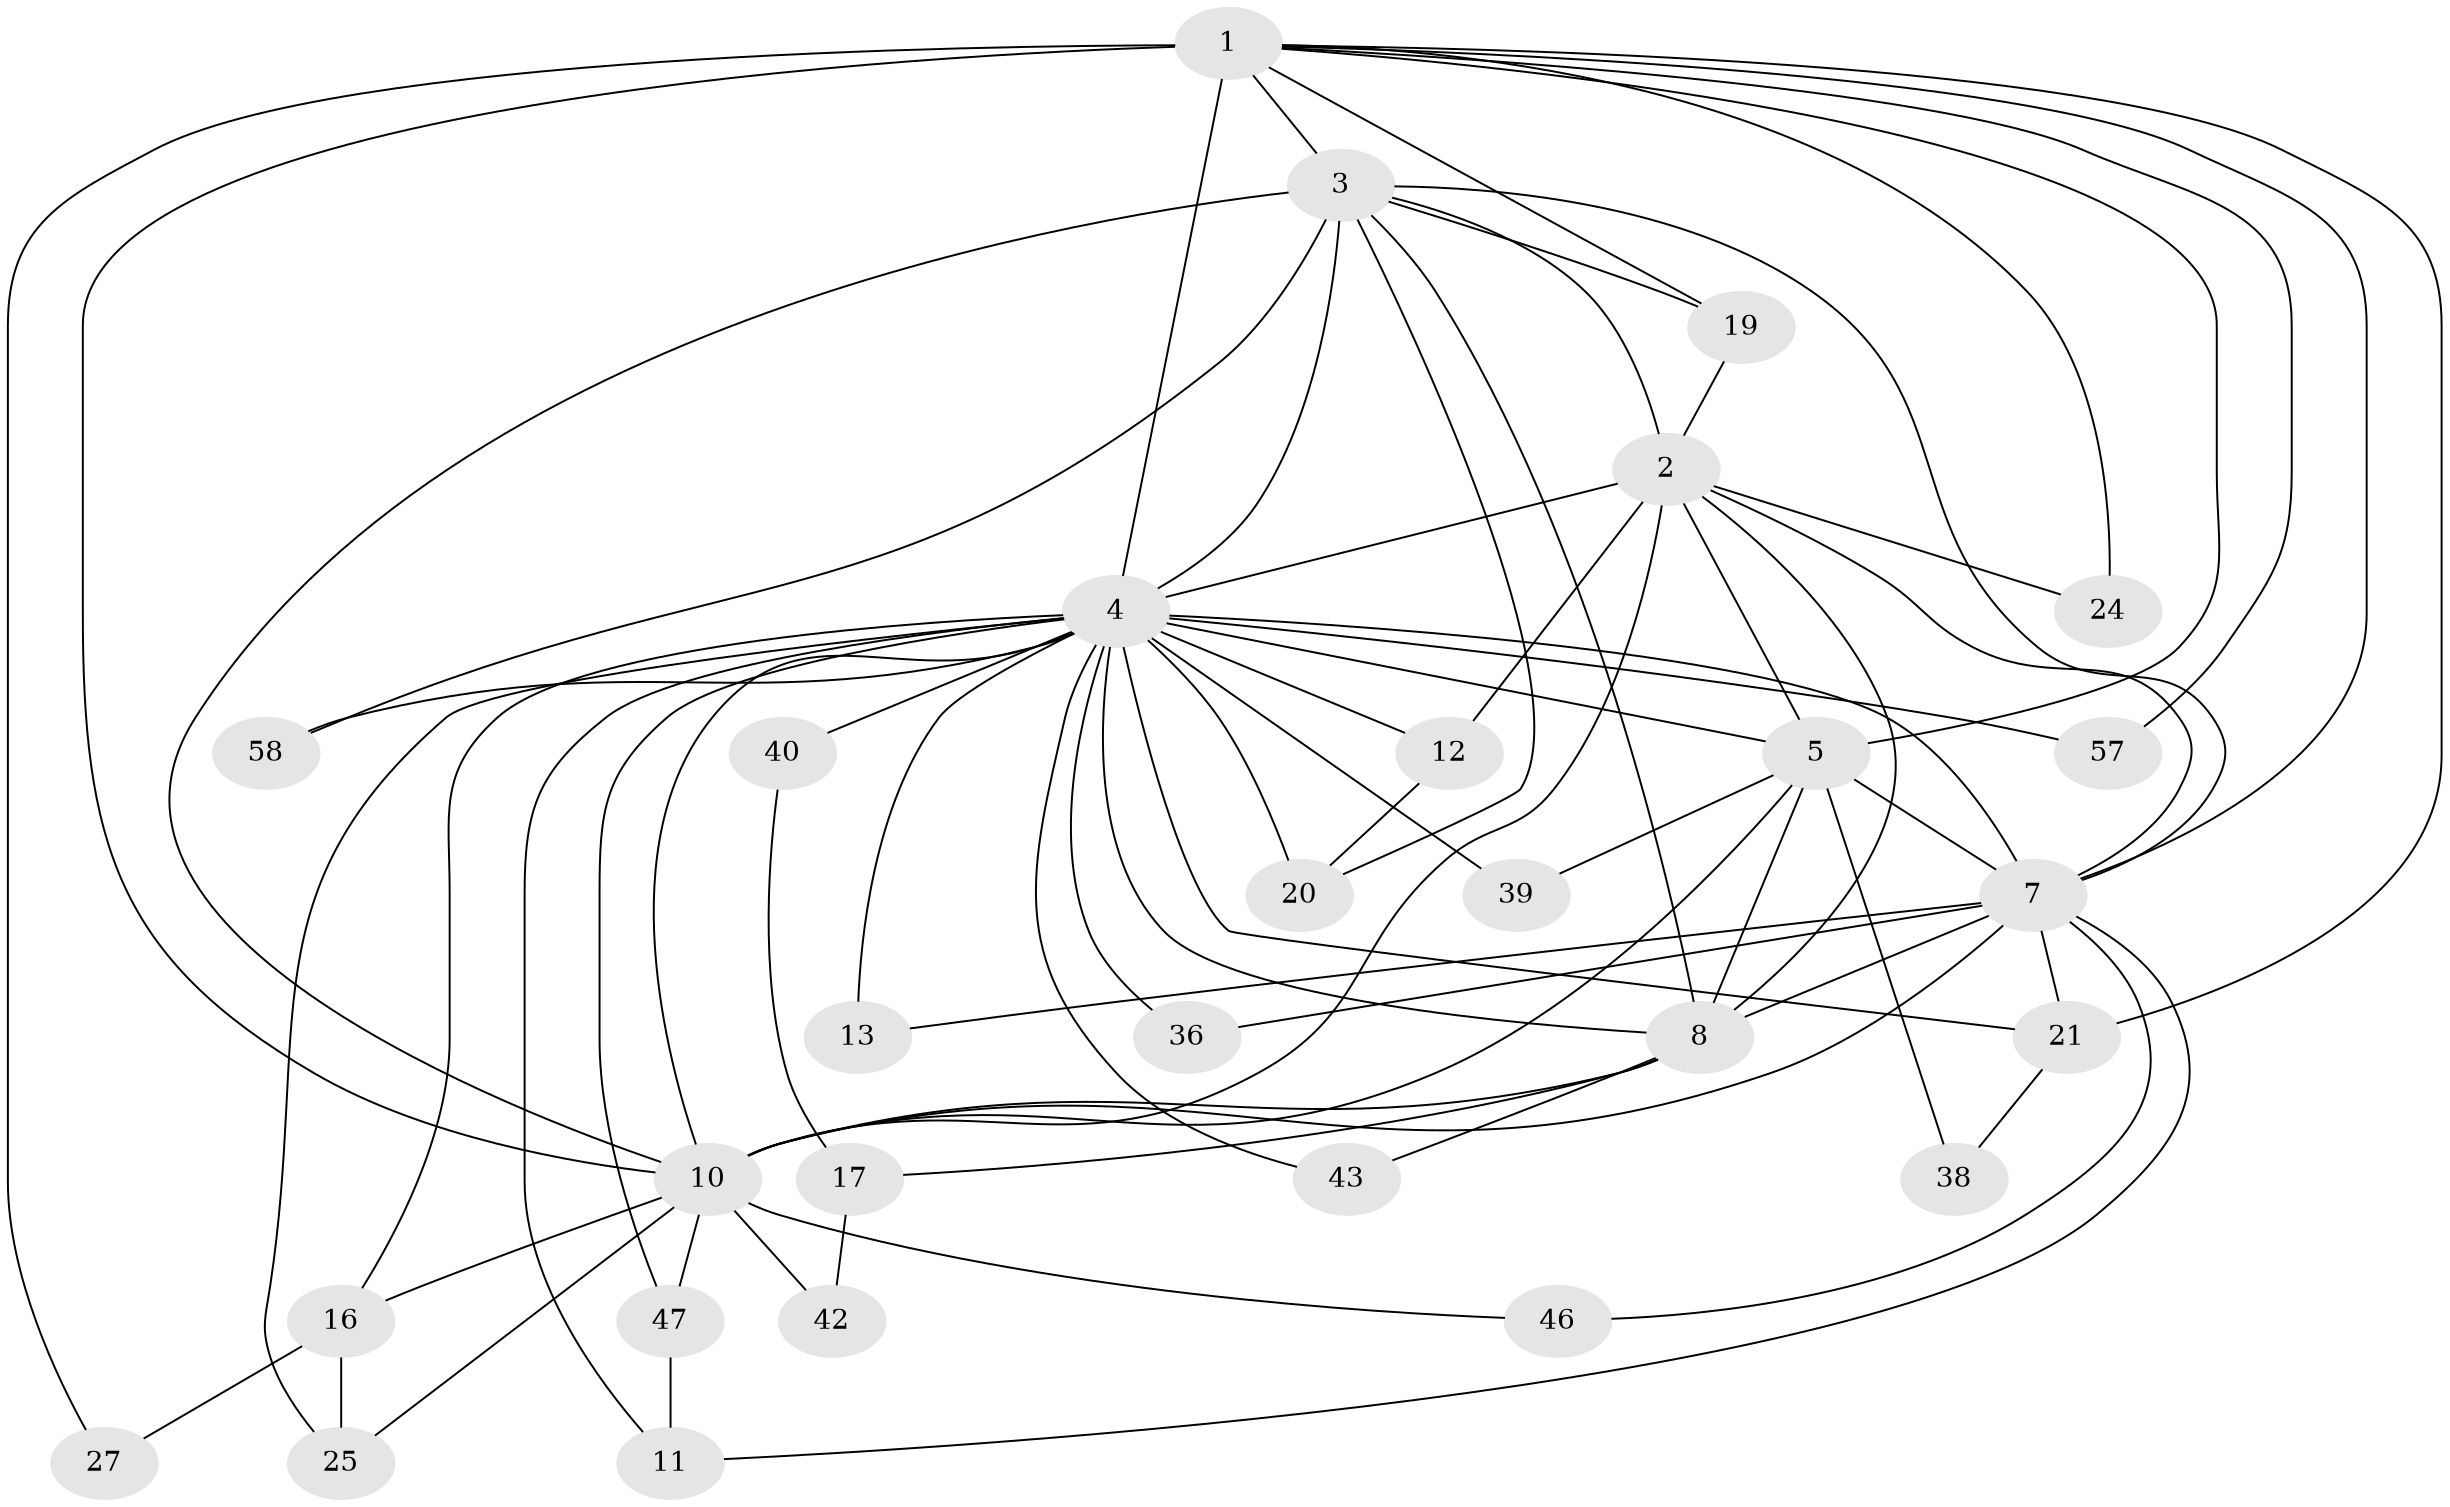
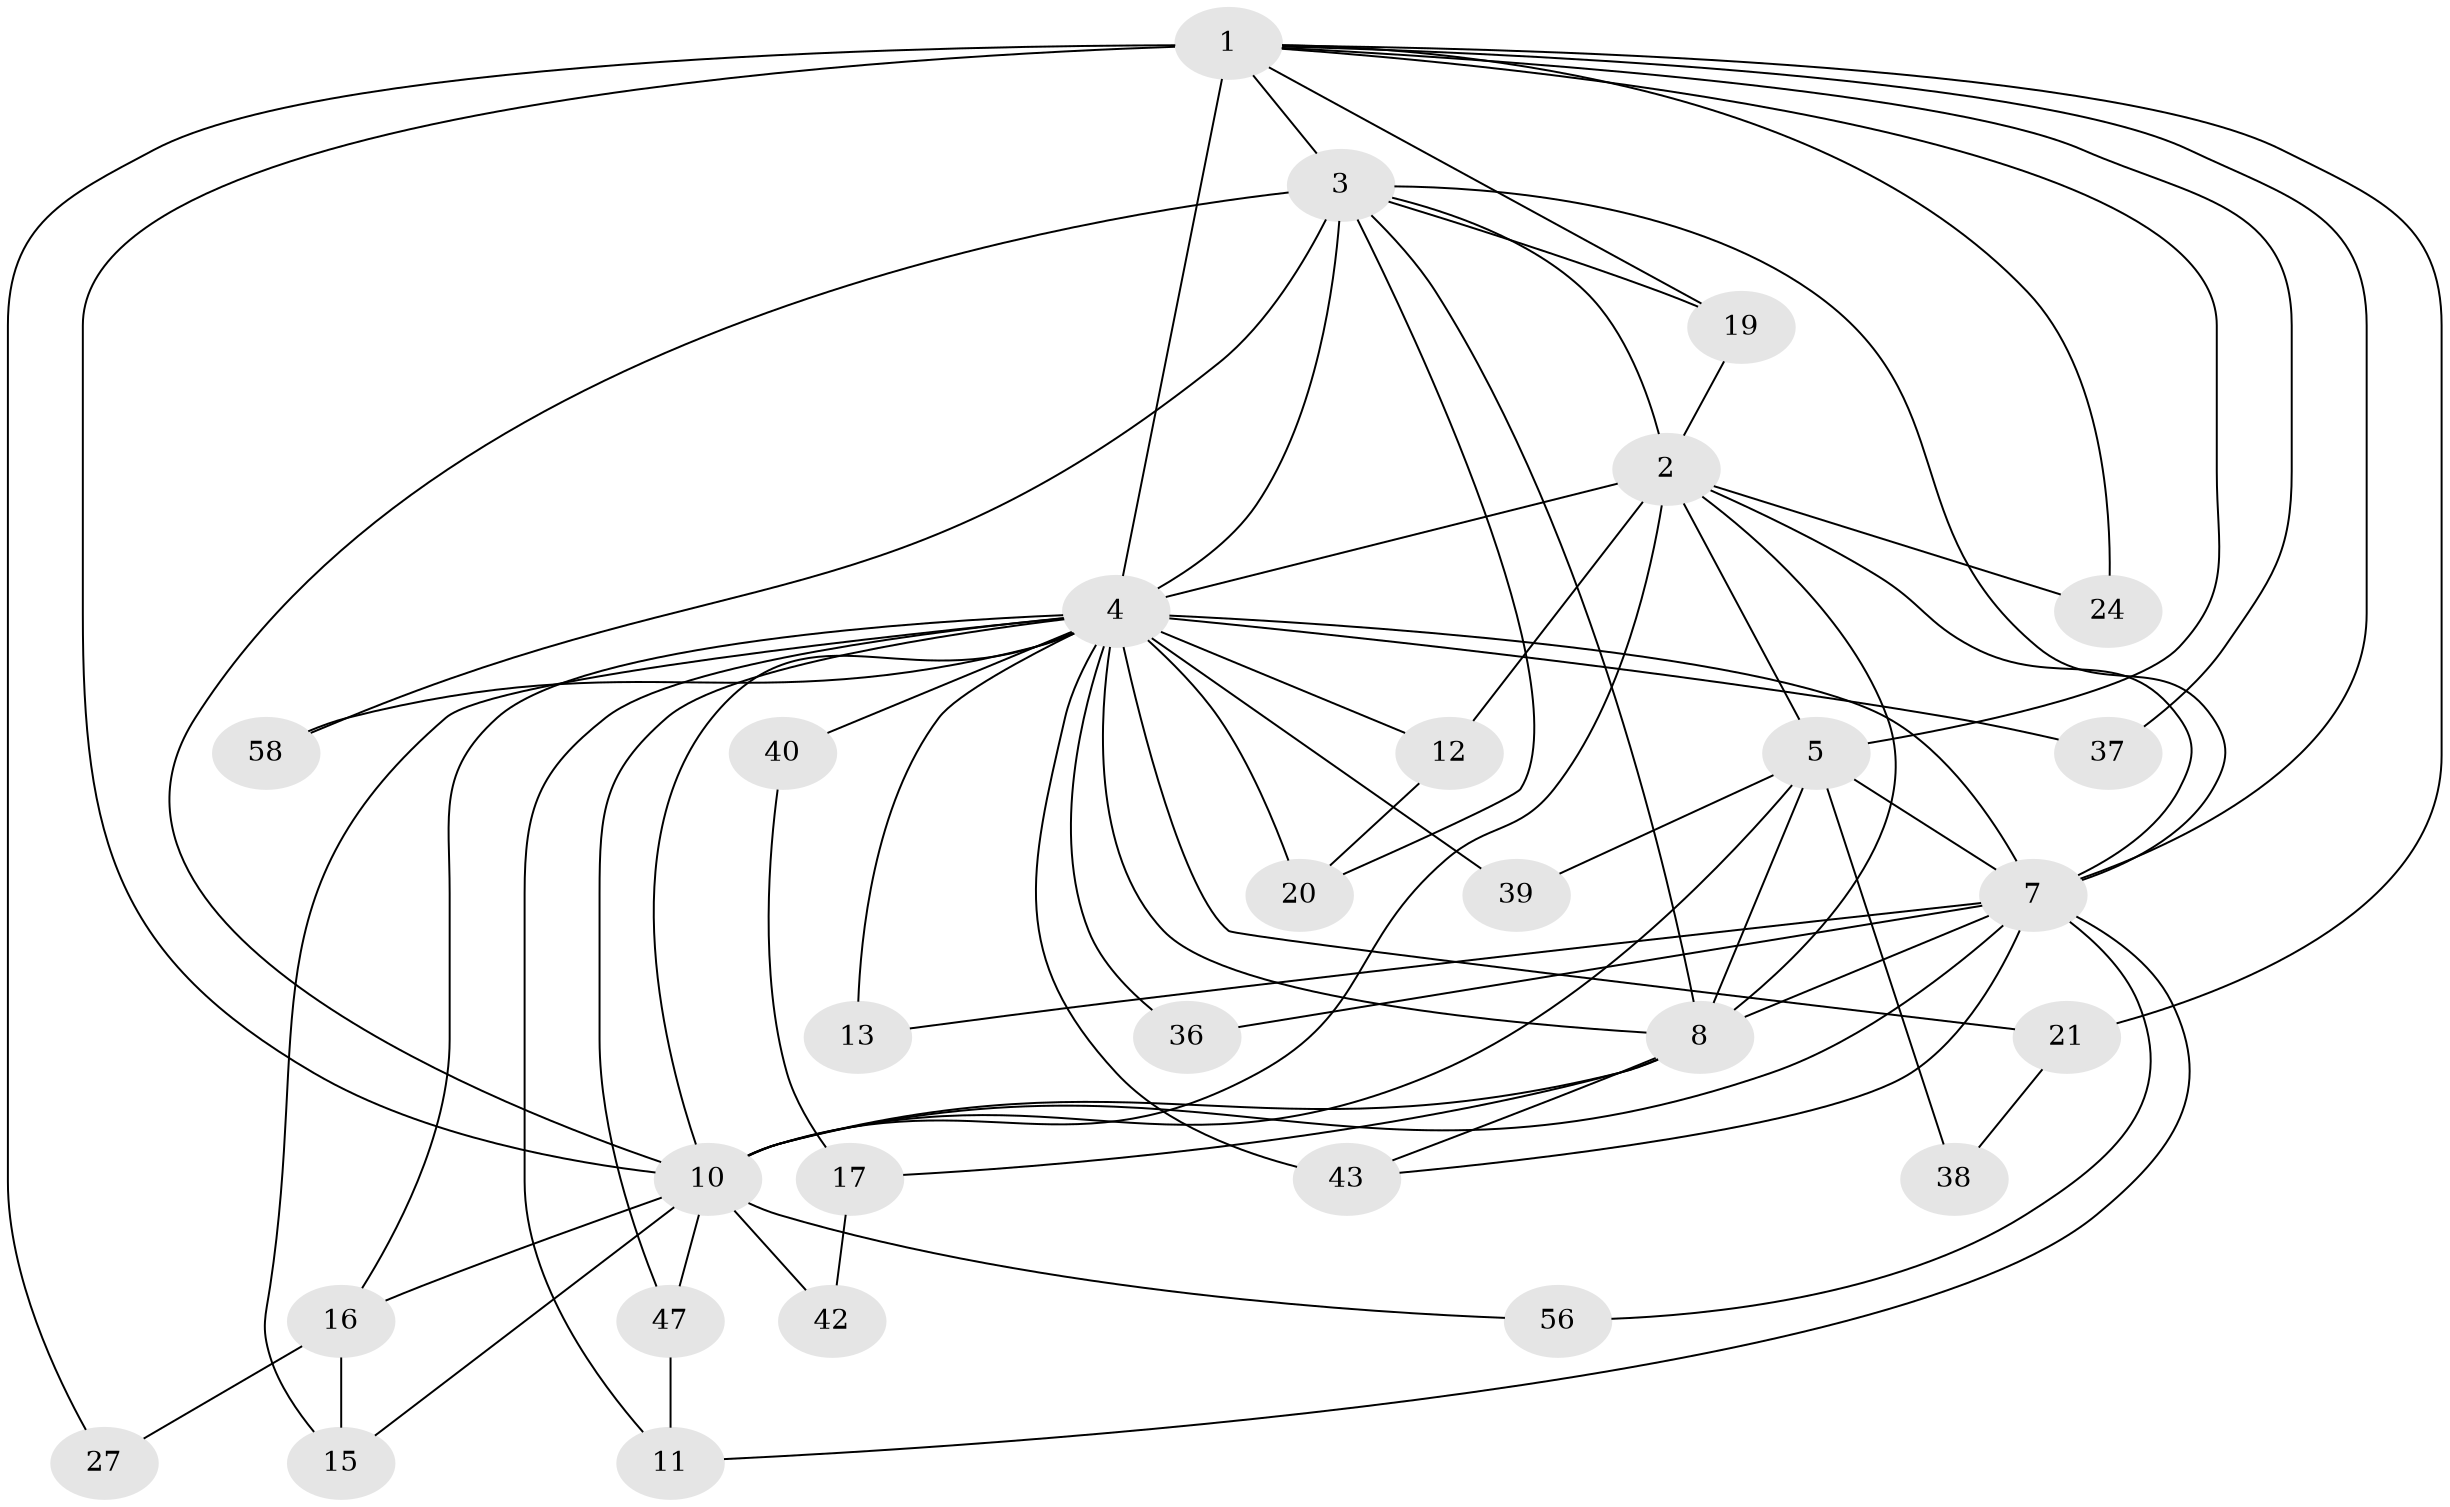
(1466, 682) -> none
(2108, 753) -> (2108, 753)
(2050, 966) -> (1749, 1125)
(1558, 1321) -> (1558, 1321)
(341, 1463) -> (341, 1463)
